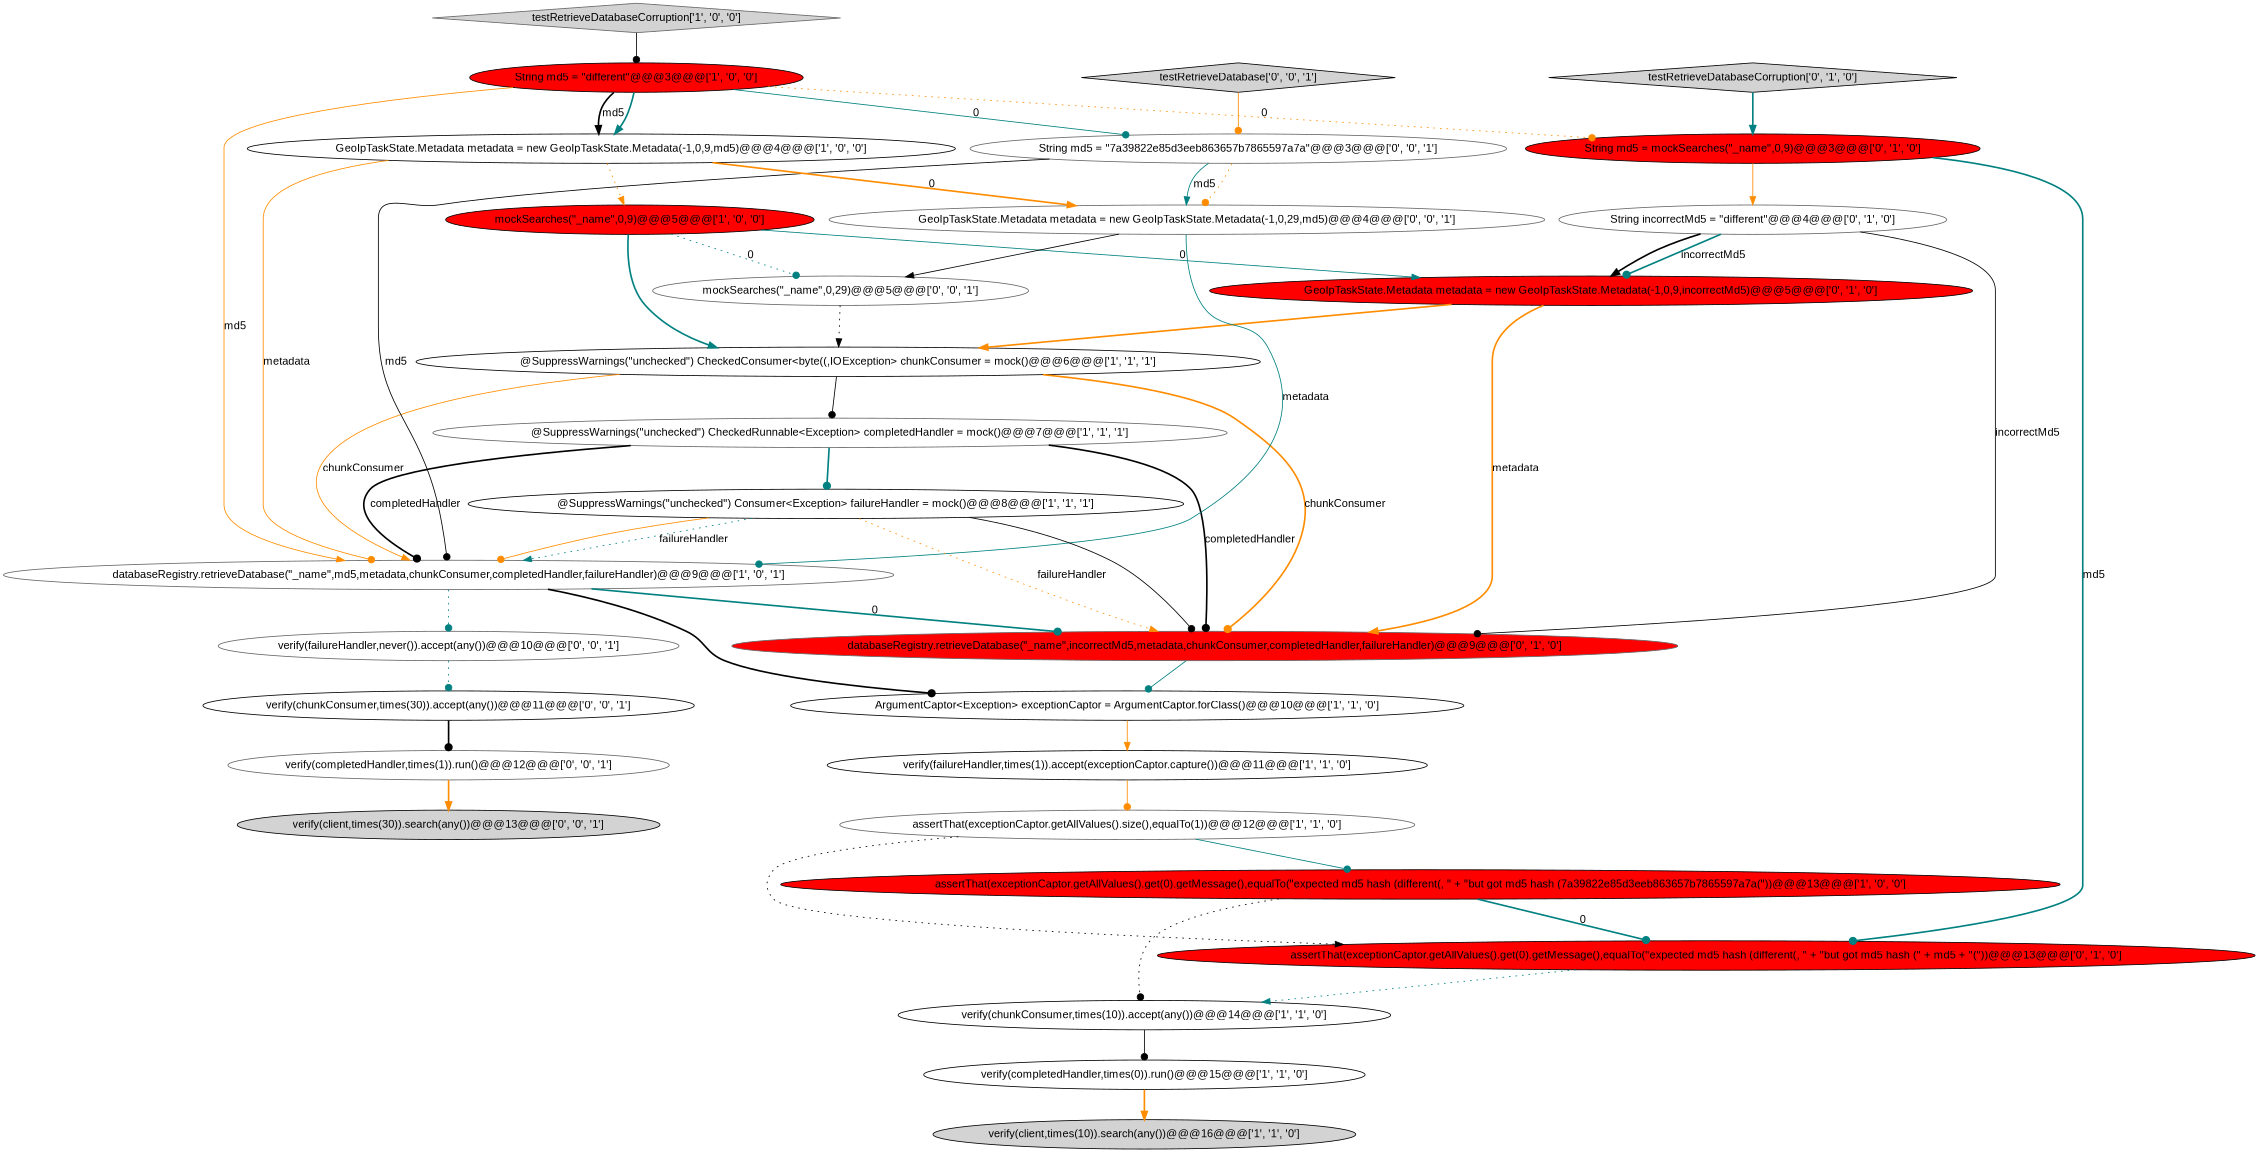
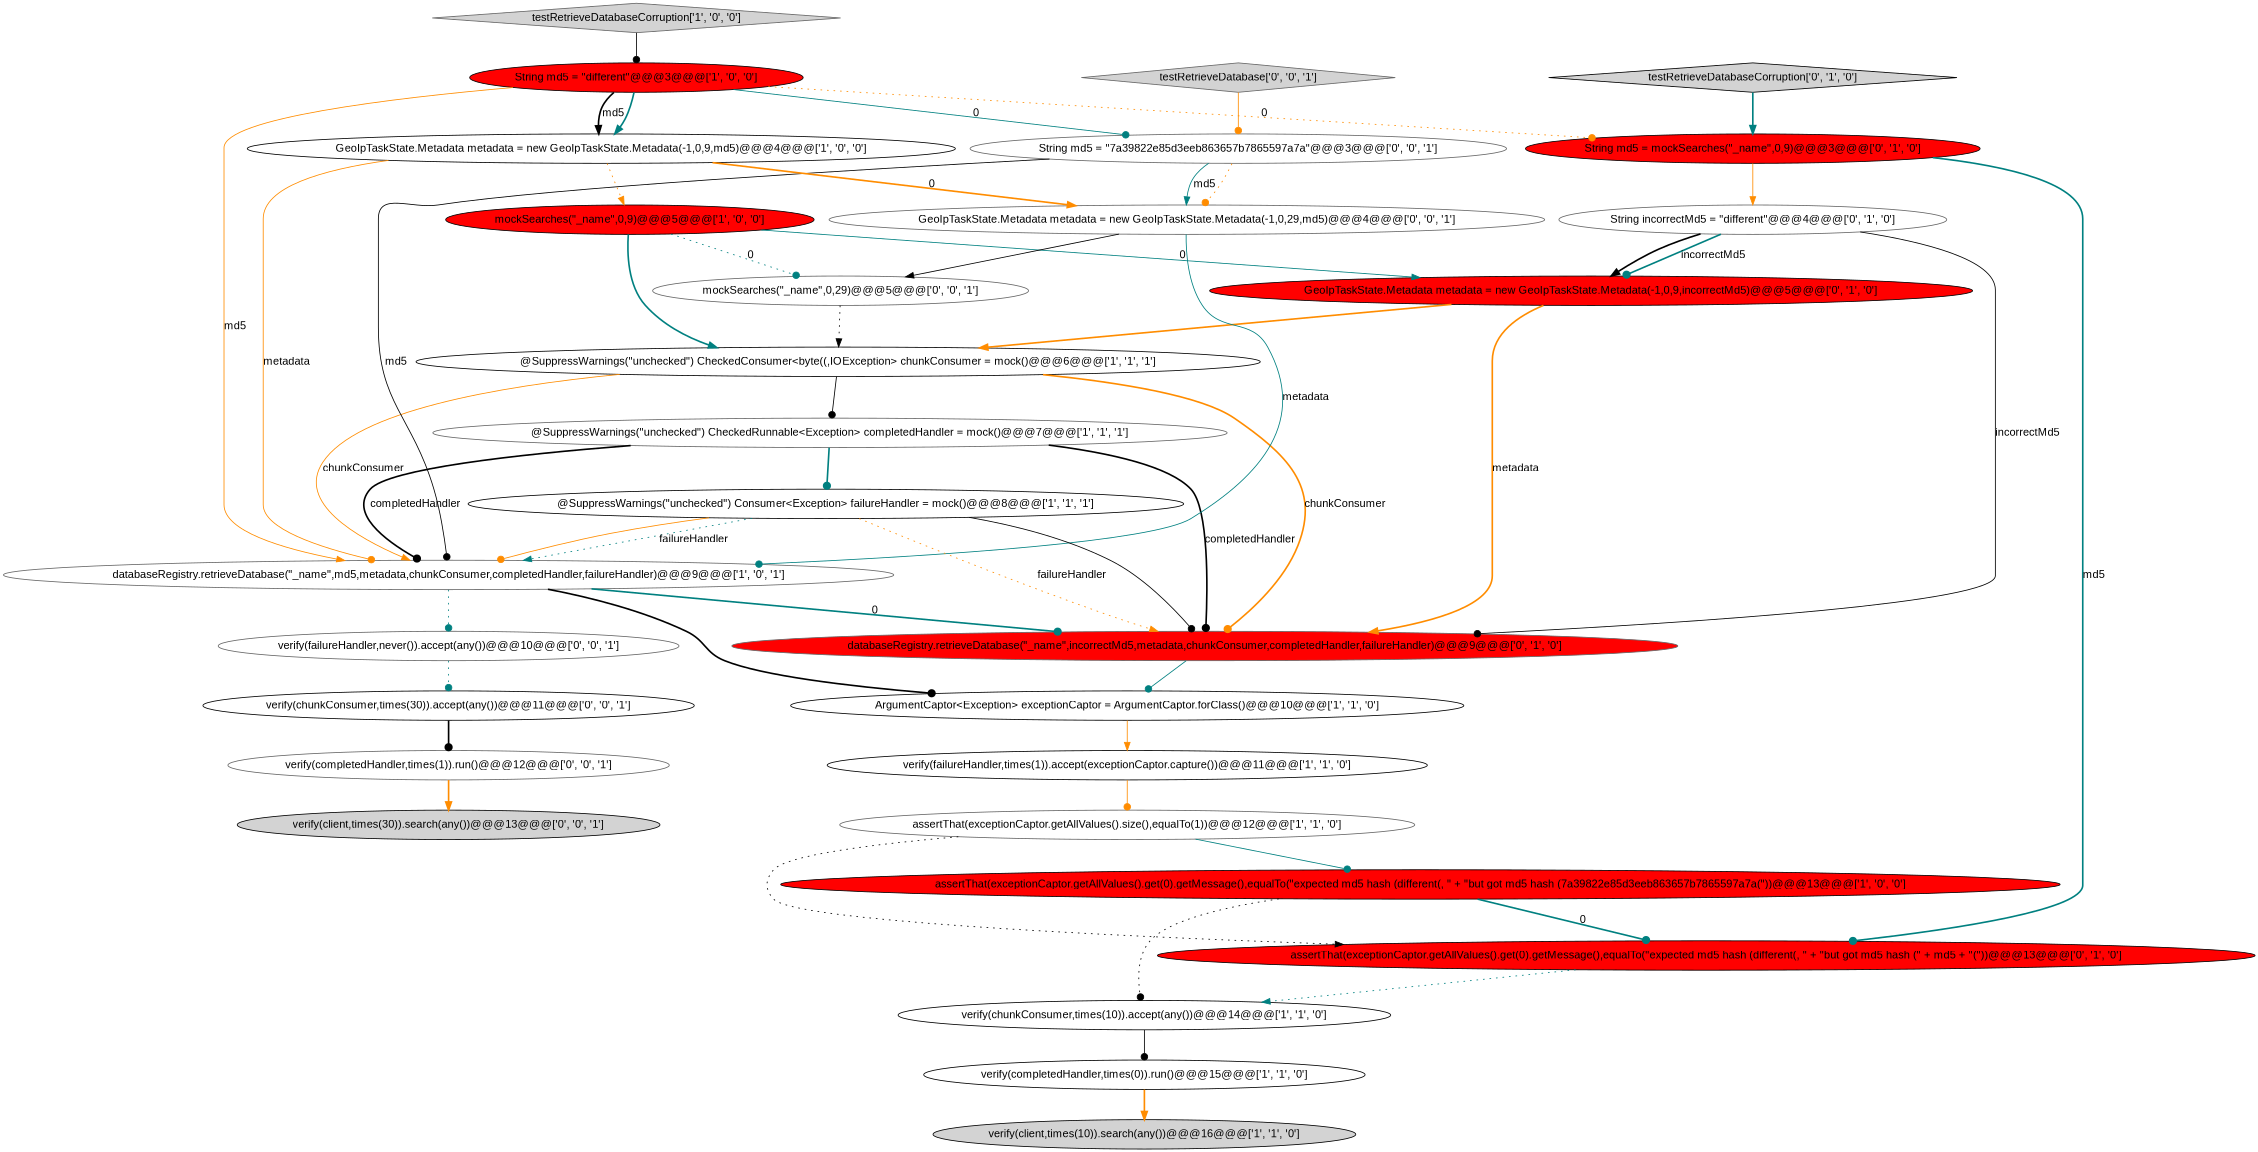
(1238, 78) -> (1238, 78)
